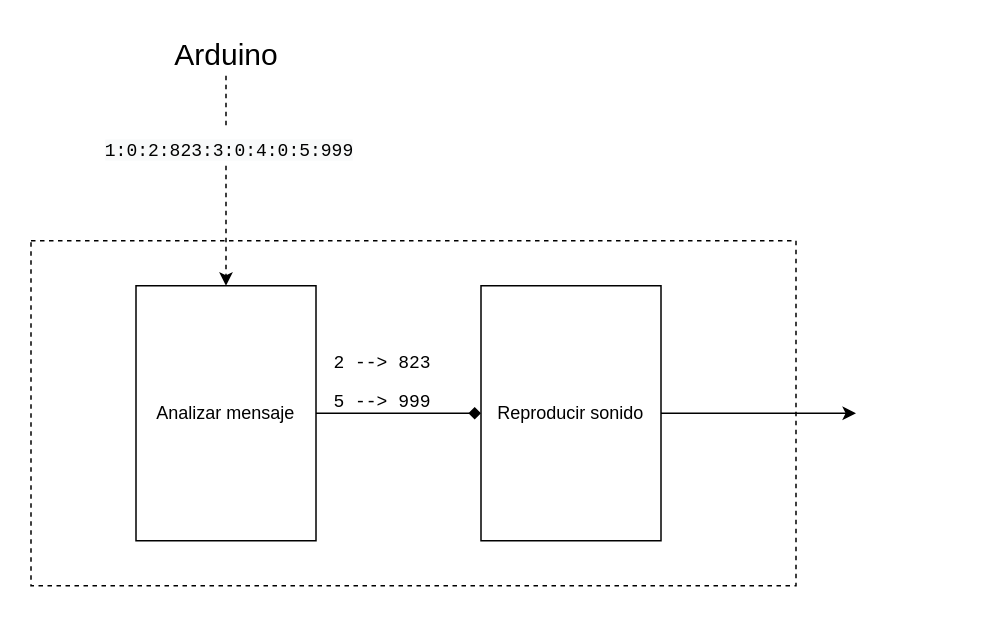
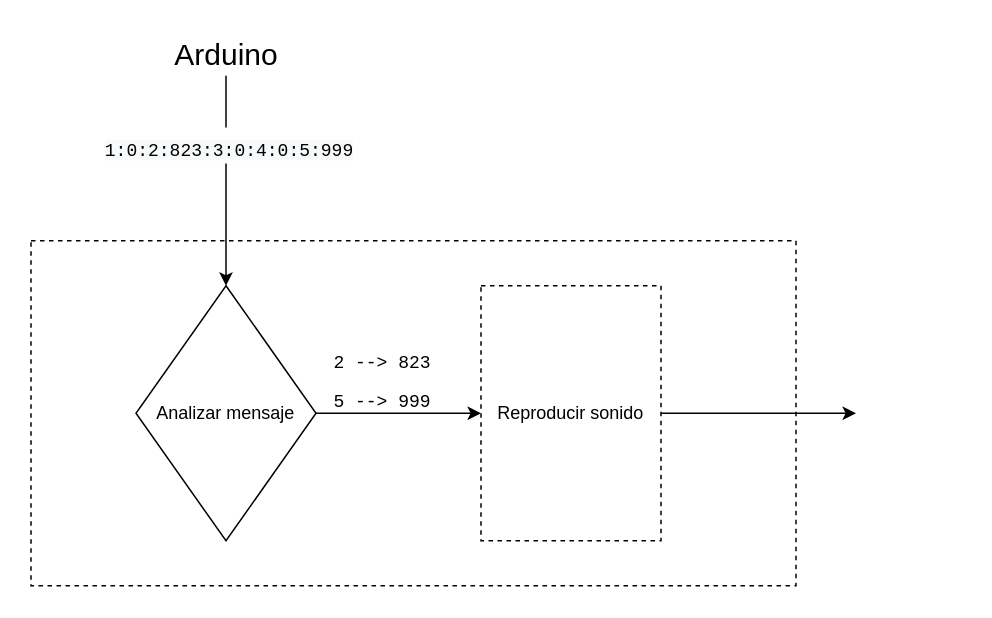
(226, 218) -> (226, 218)
(226, 413) -> (226, 413)
(468, 413) -> (469, 413)
(571, 413) -> (571, 413)
